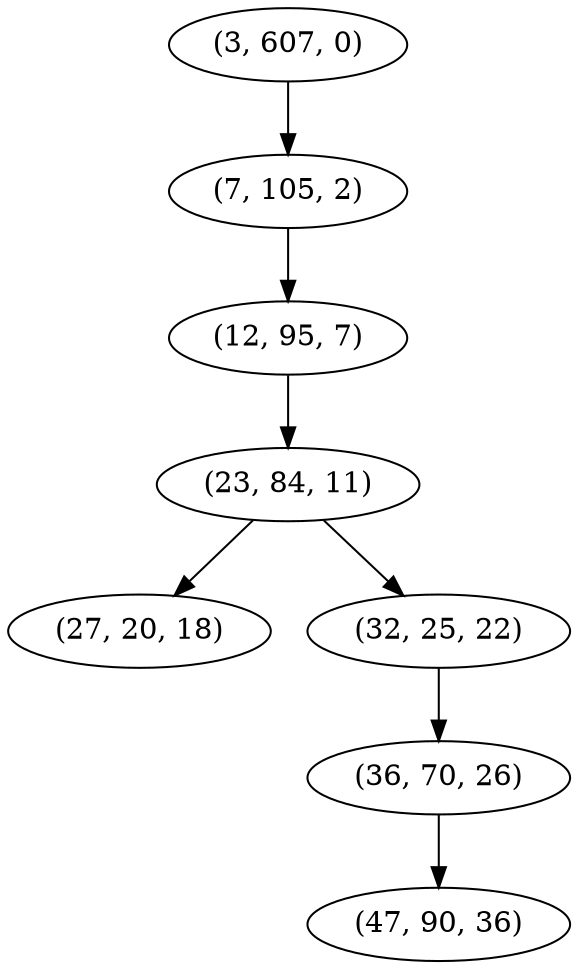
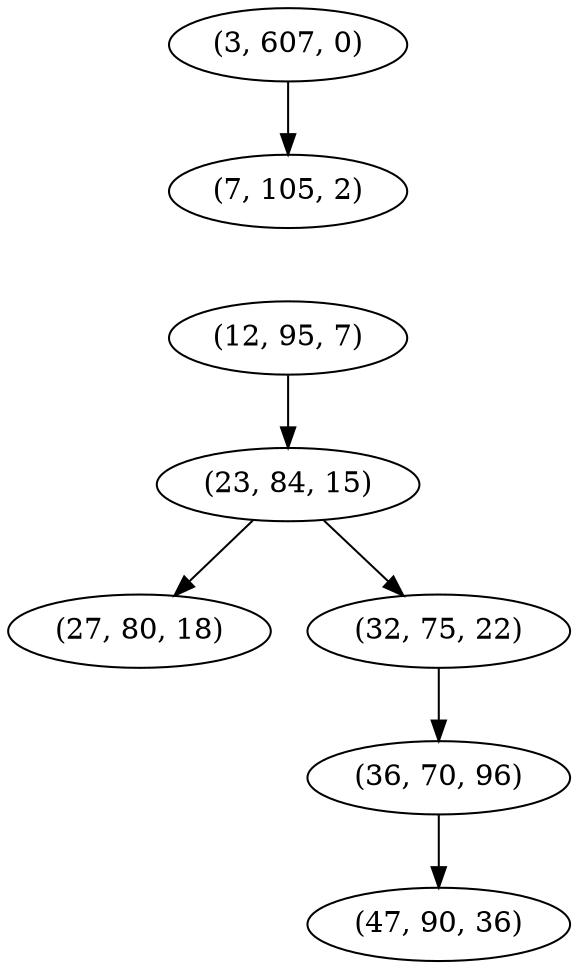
(288, 255) -> none
(288, 485) -> (288, 485)
(139, 631) -> (139, 631)
(439, 631) -> (439, 631)
(439, 778) -> (439, 778)
